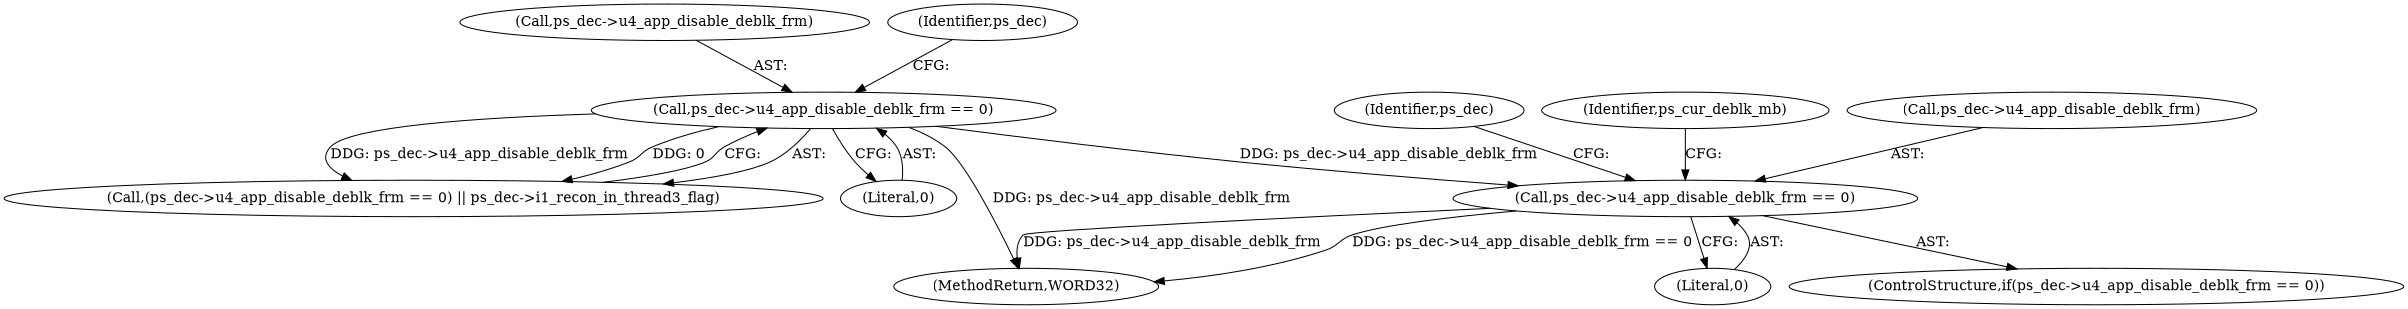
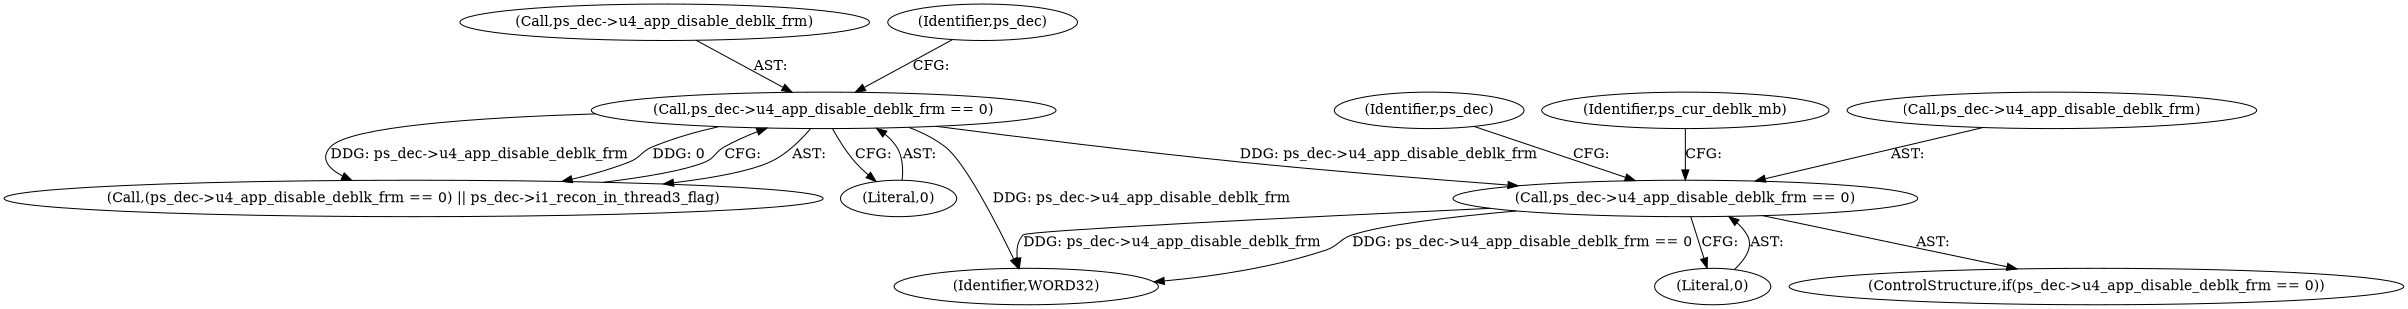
(1026, 287) -> (1026, 287)
